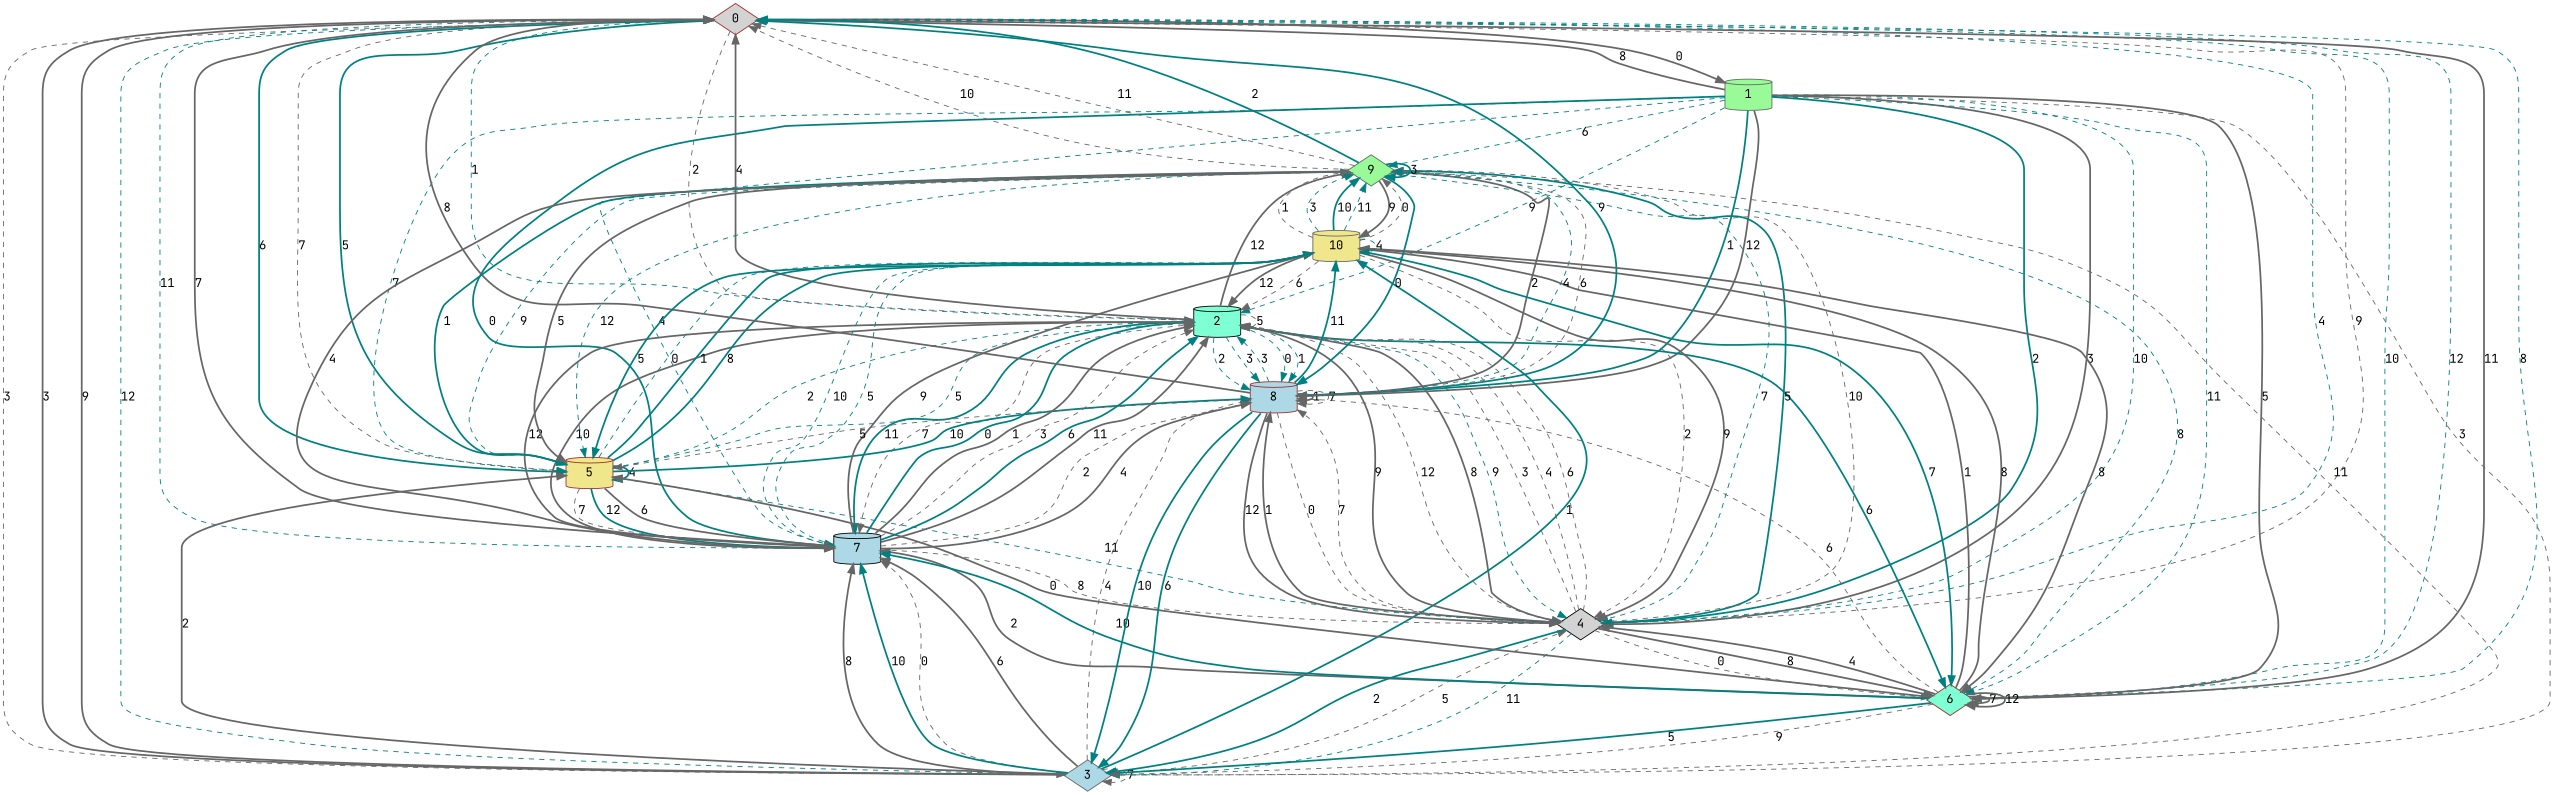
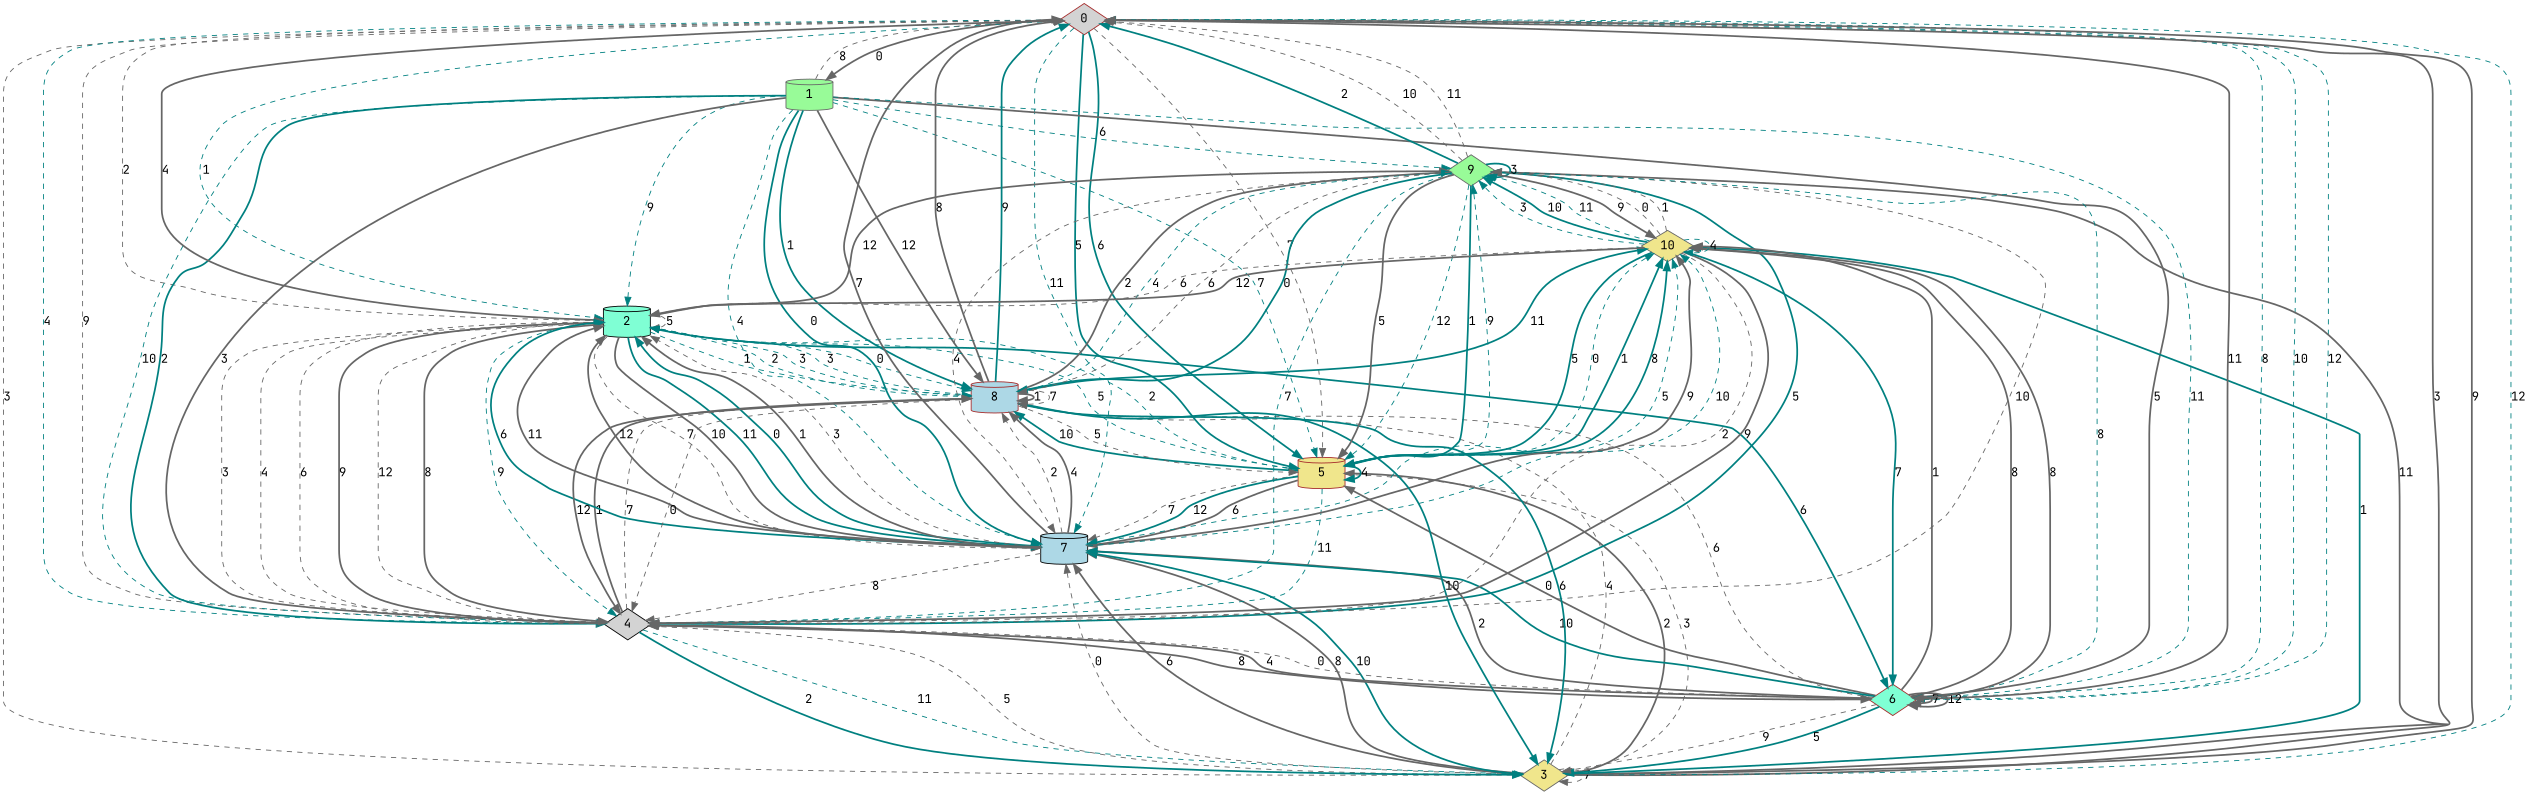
(1249, 31) -> (882, 36)
(497, 231) -> (1069, 225)
(1336, 246) -> (1668, 246)
(2440, 694) -> (2400, 547)
(2410, 737) -> (1638, 545)
(1088, 776) -> (1544, 776)
